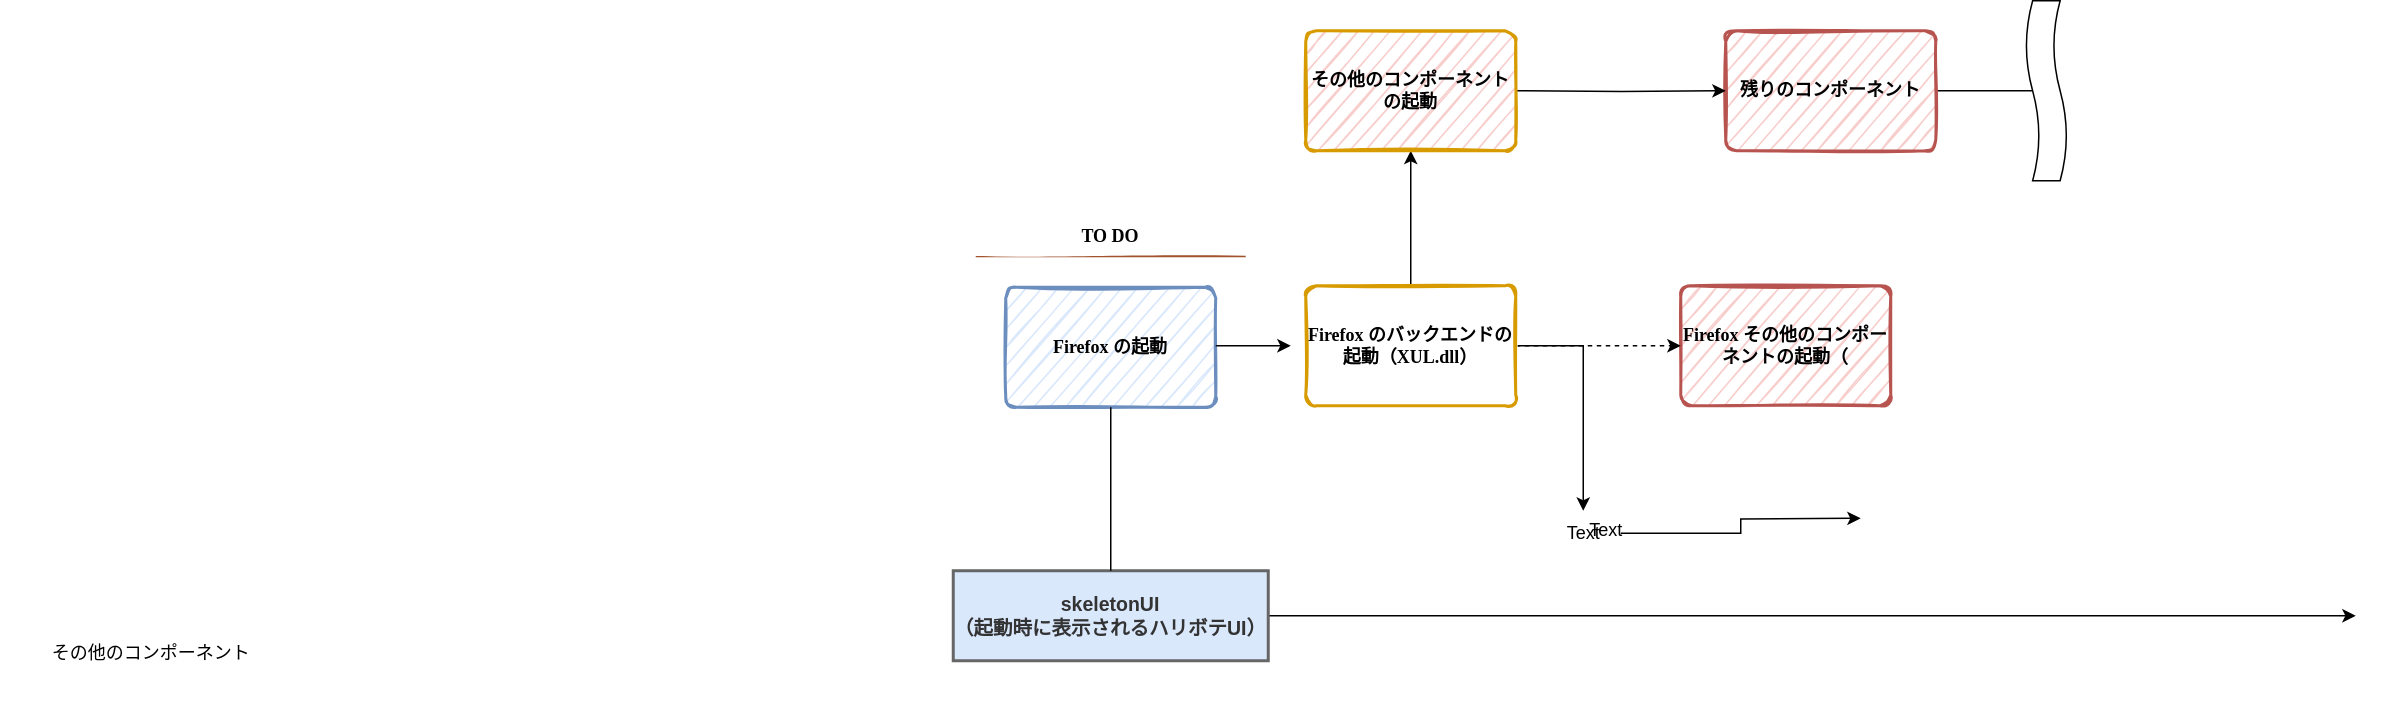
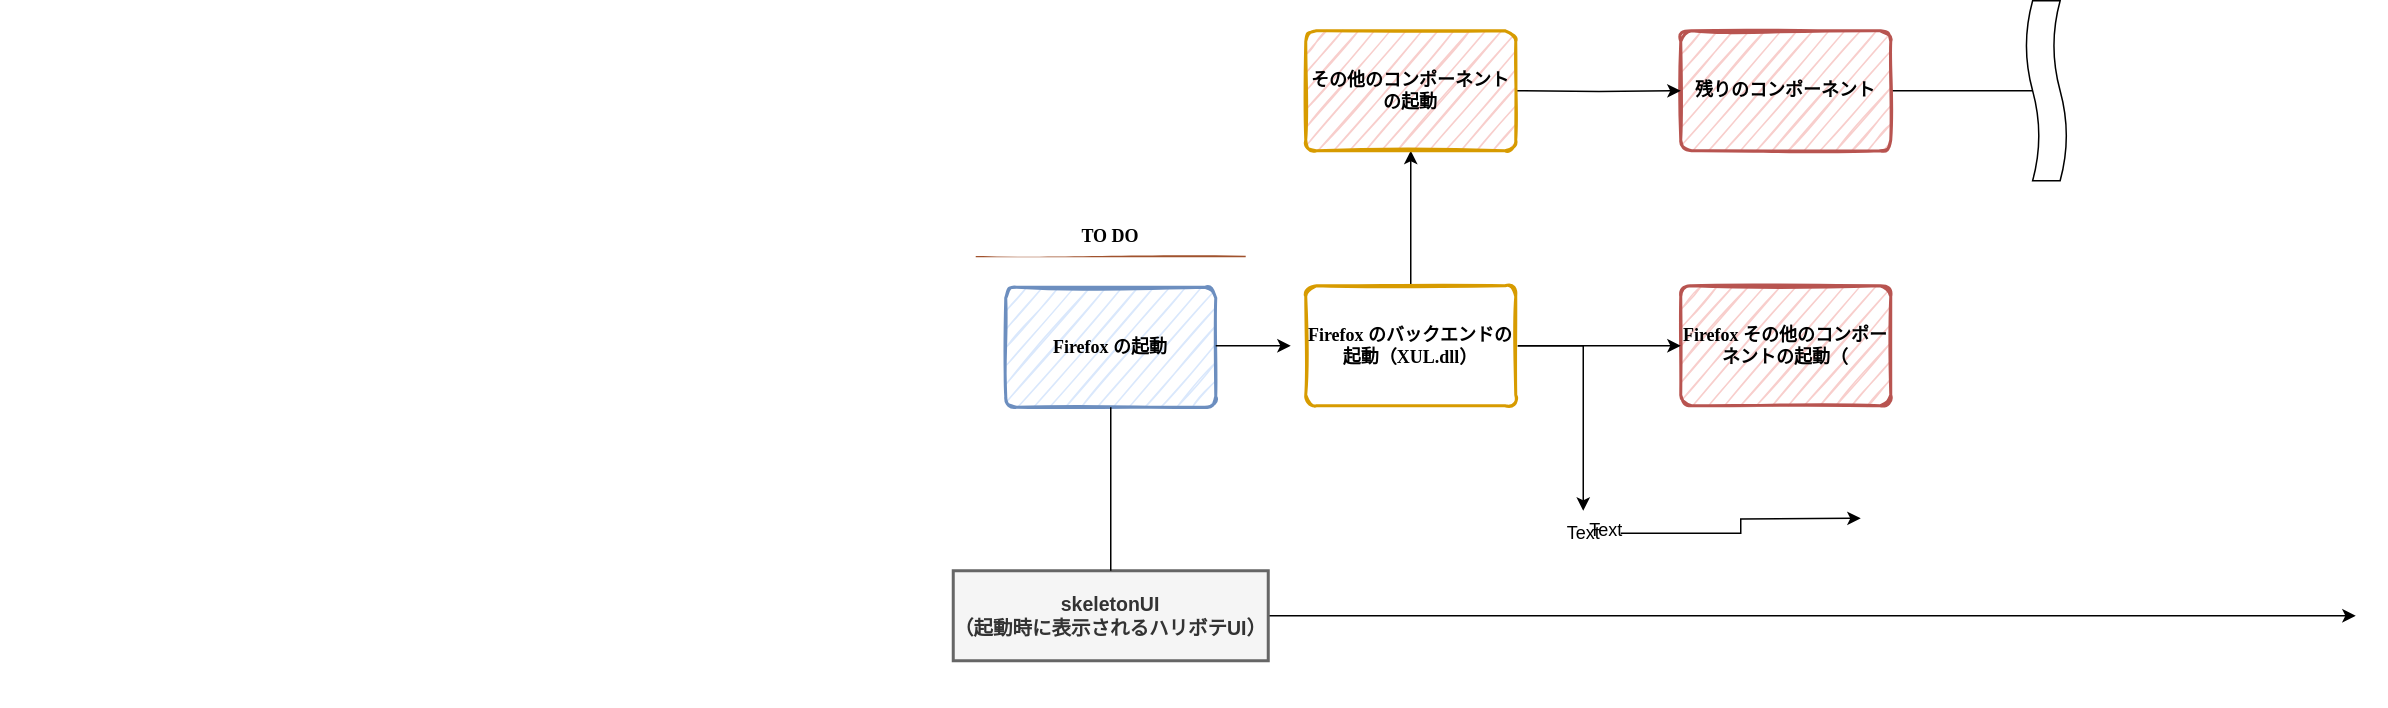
(1831, 91) -> (1786, 91)
(1628, 346) -> (1628, 346)
(1111, 616) -> (1111, 616)
(151, 653) -> none
